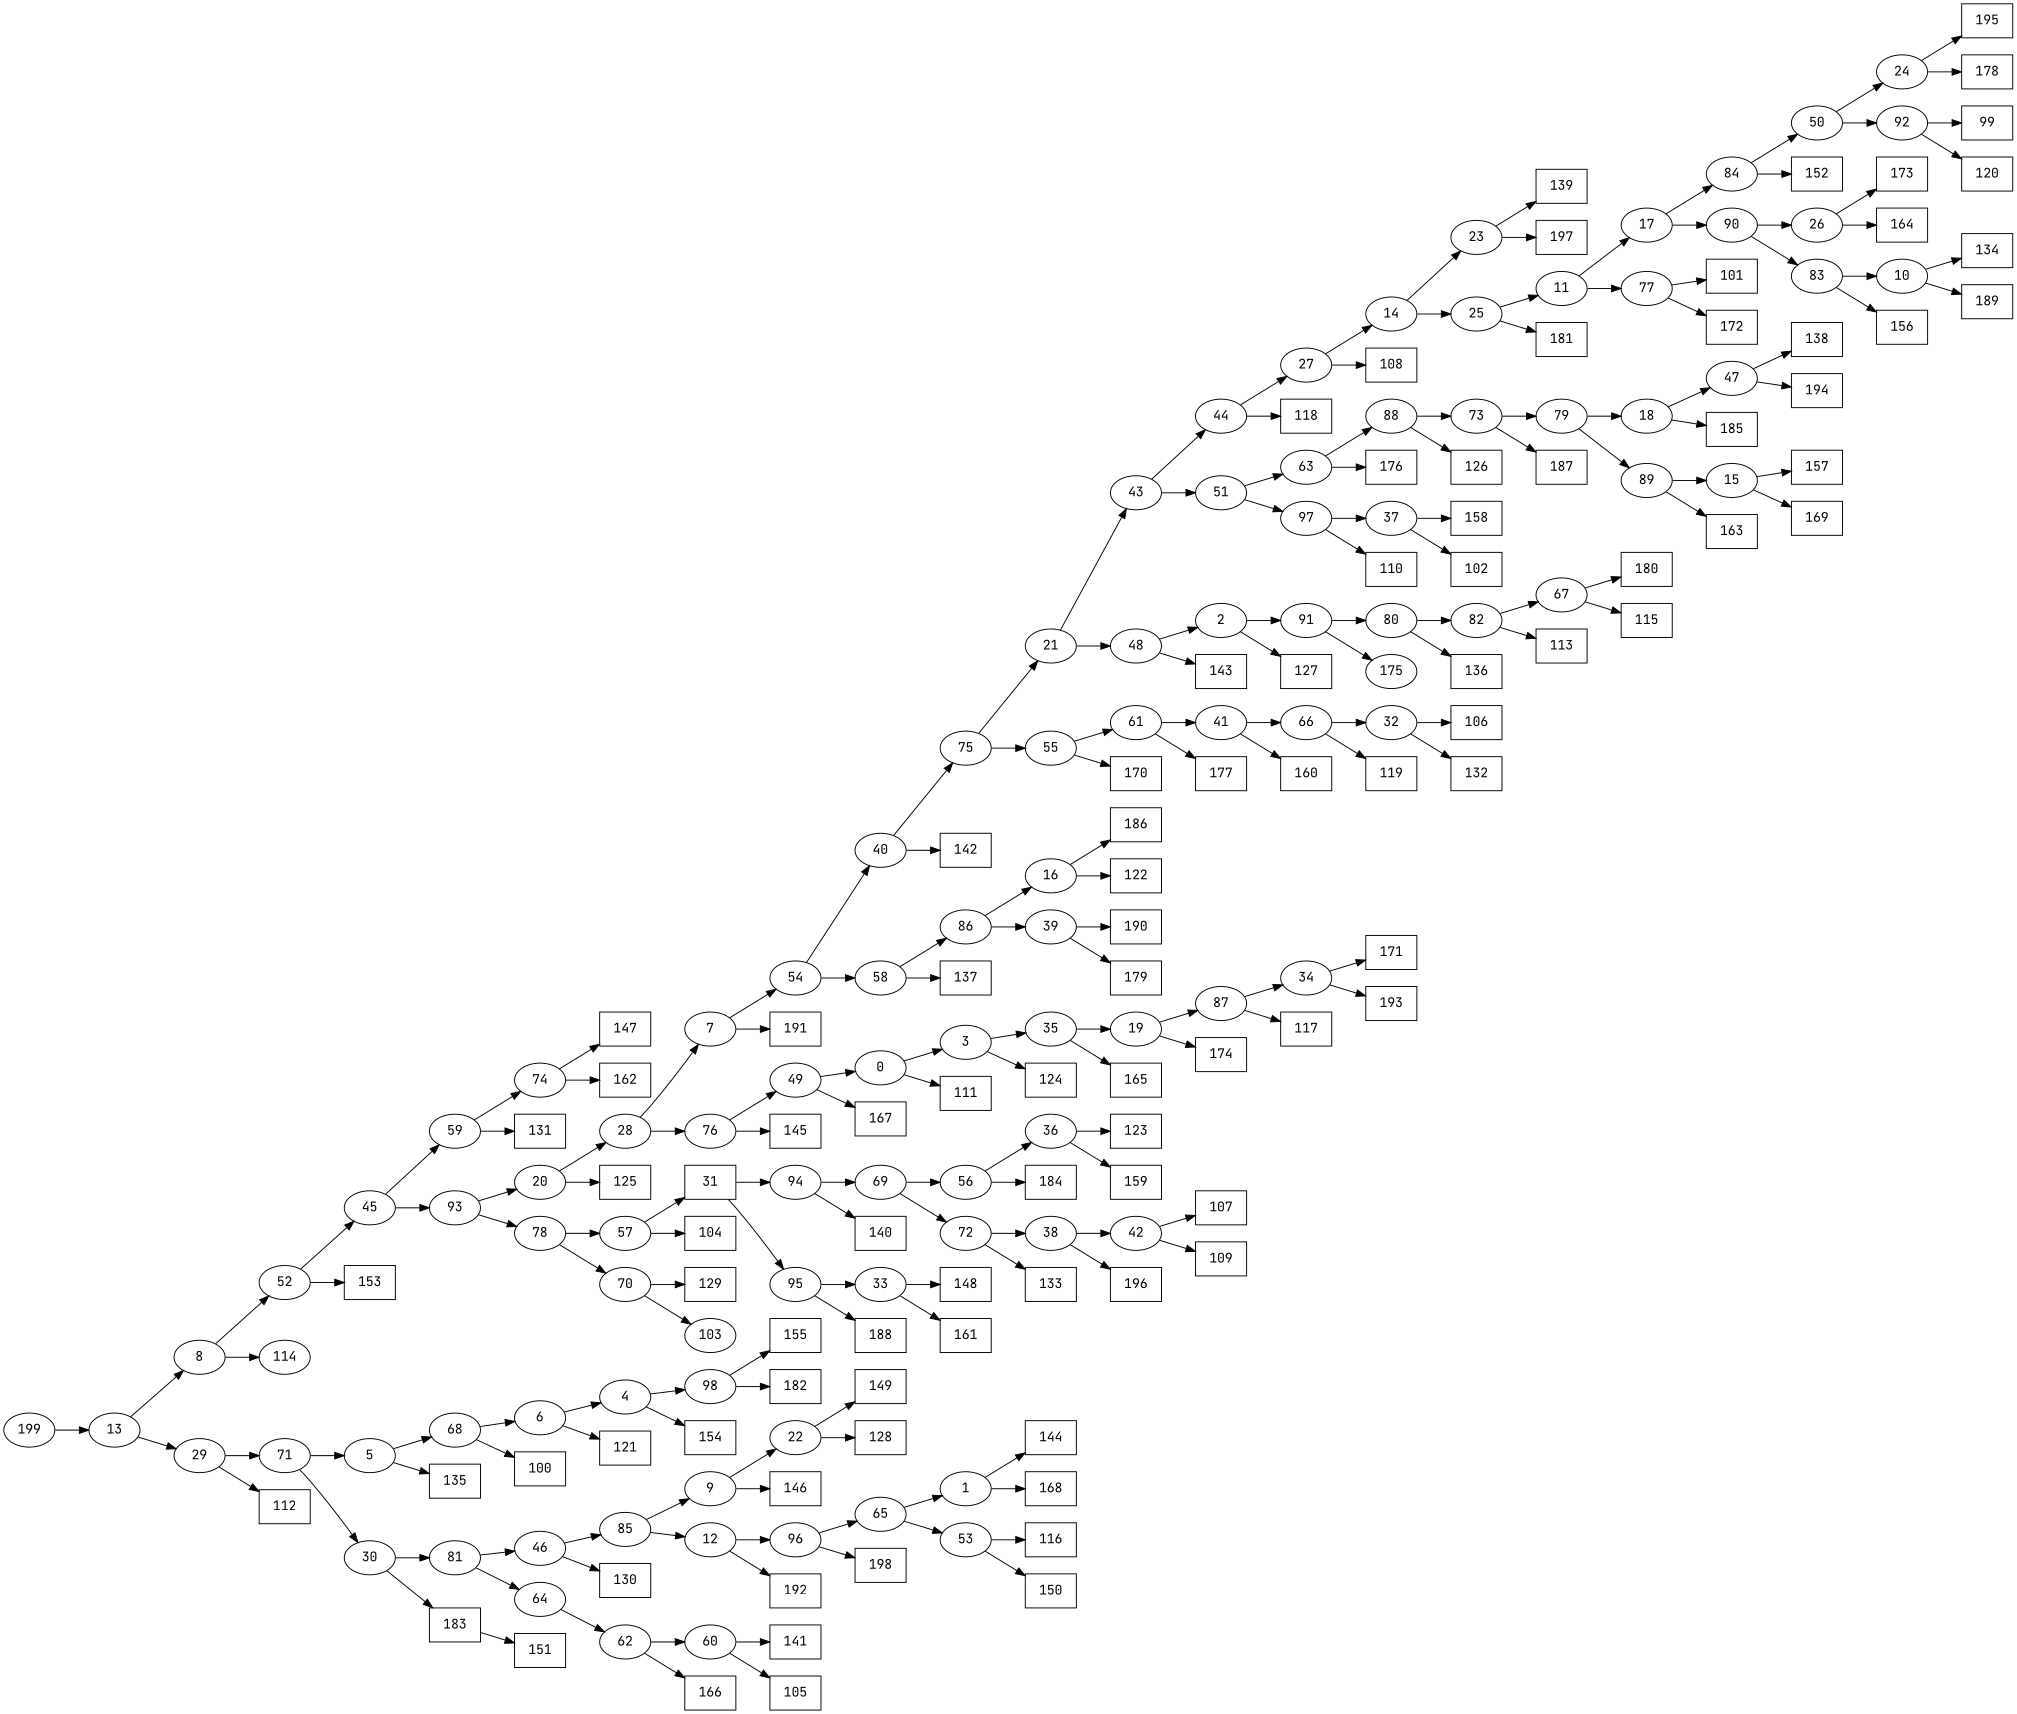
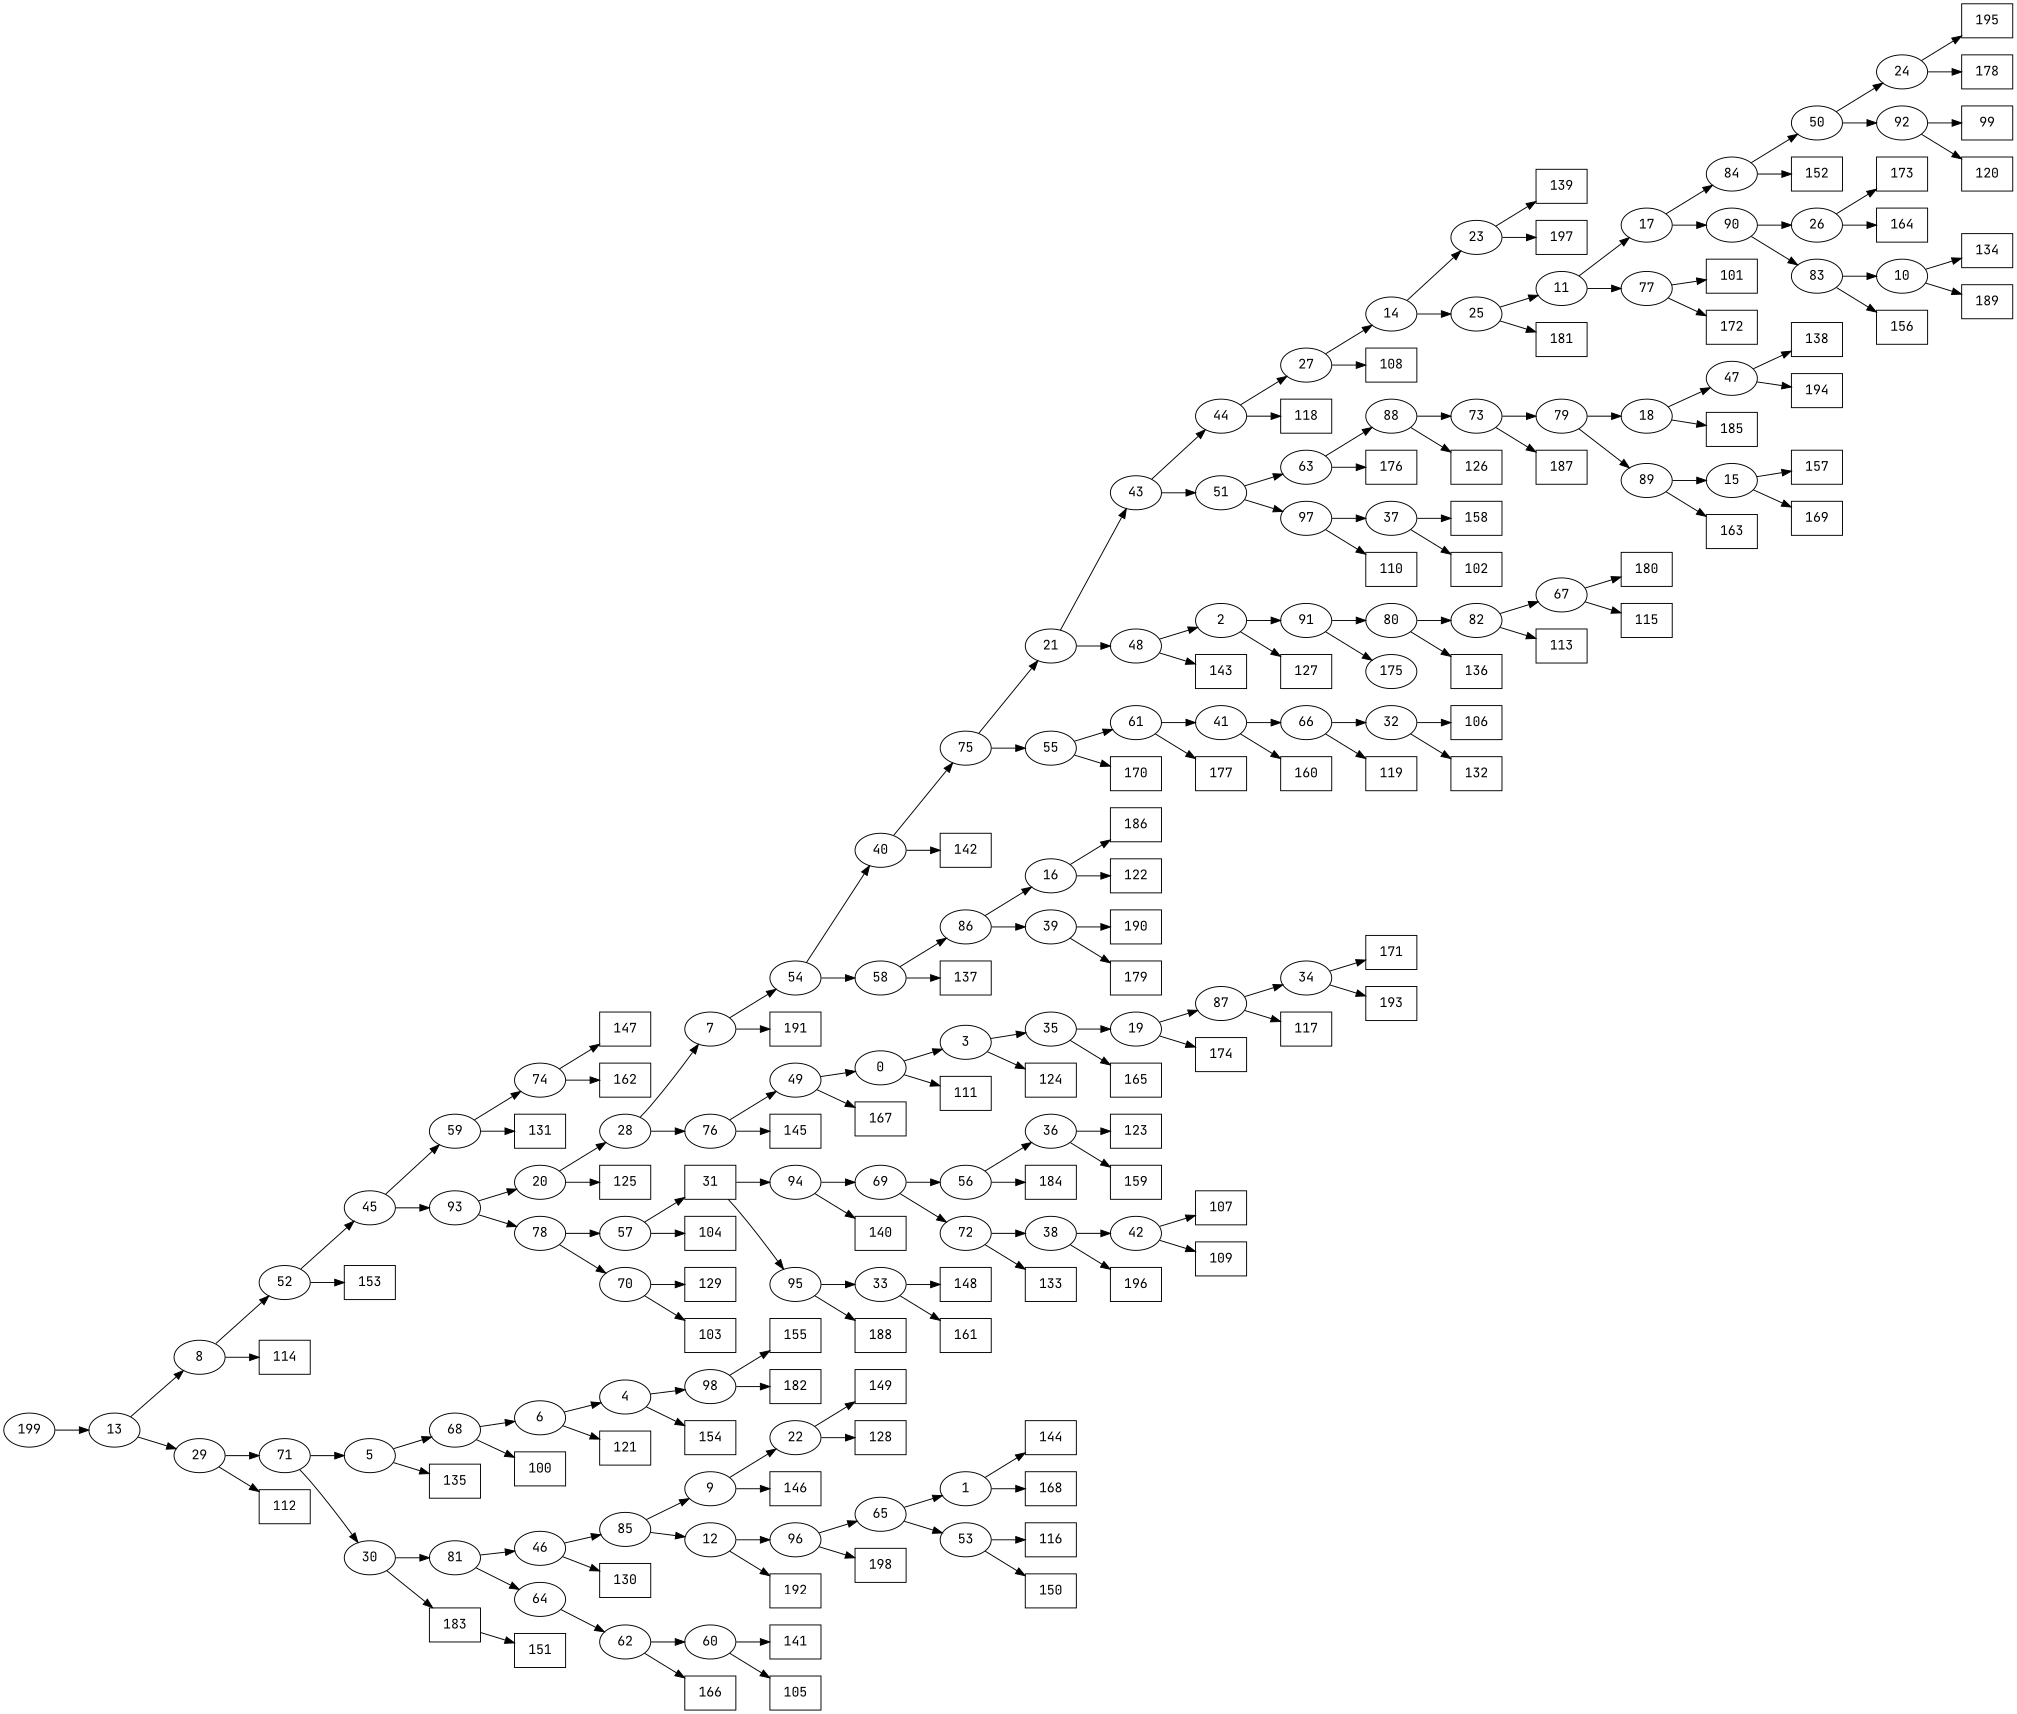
(710, 1336) -> (710, 1336)
(285, 1357) -> (285, 1357)
